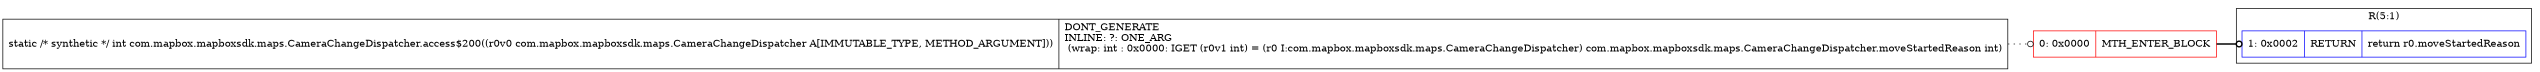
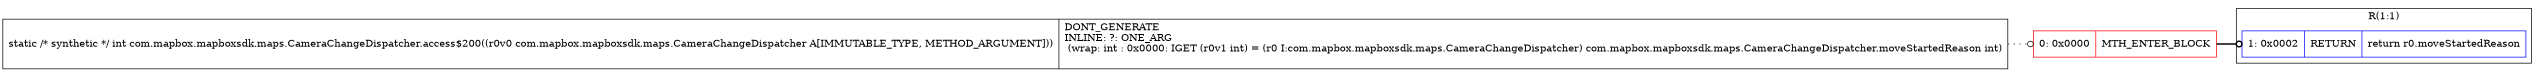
(2384, 17) -> (2384, 17)
